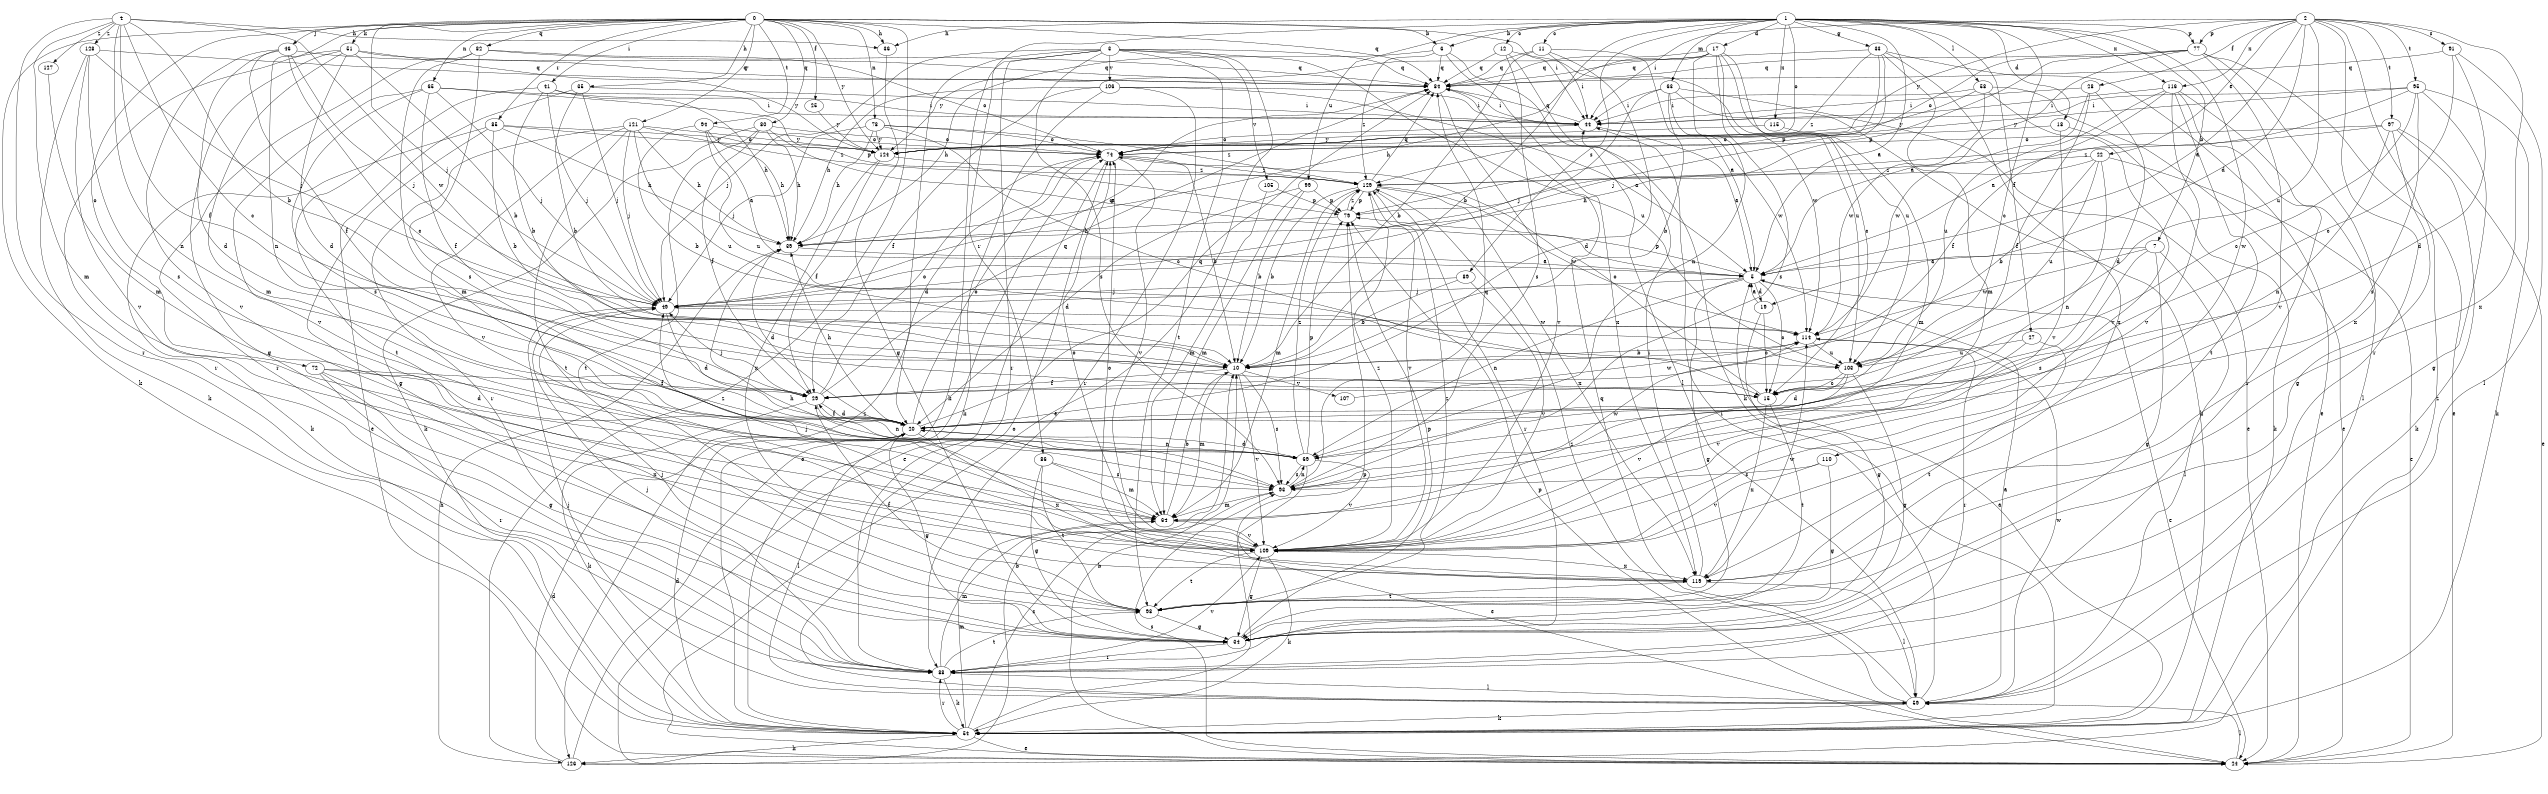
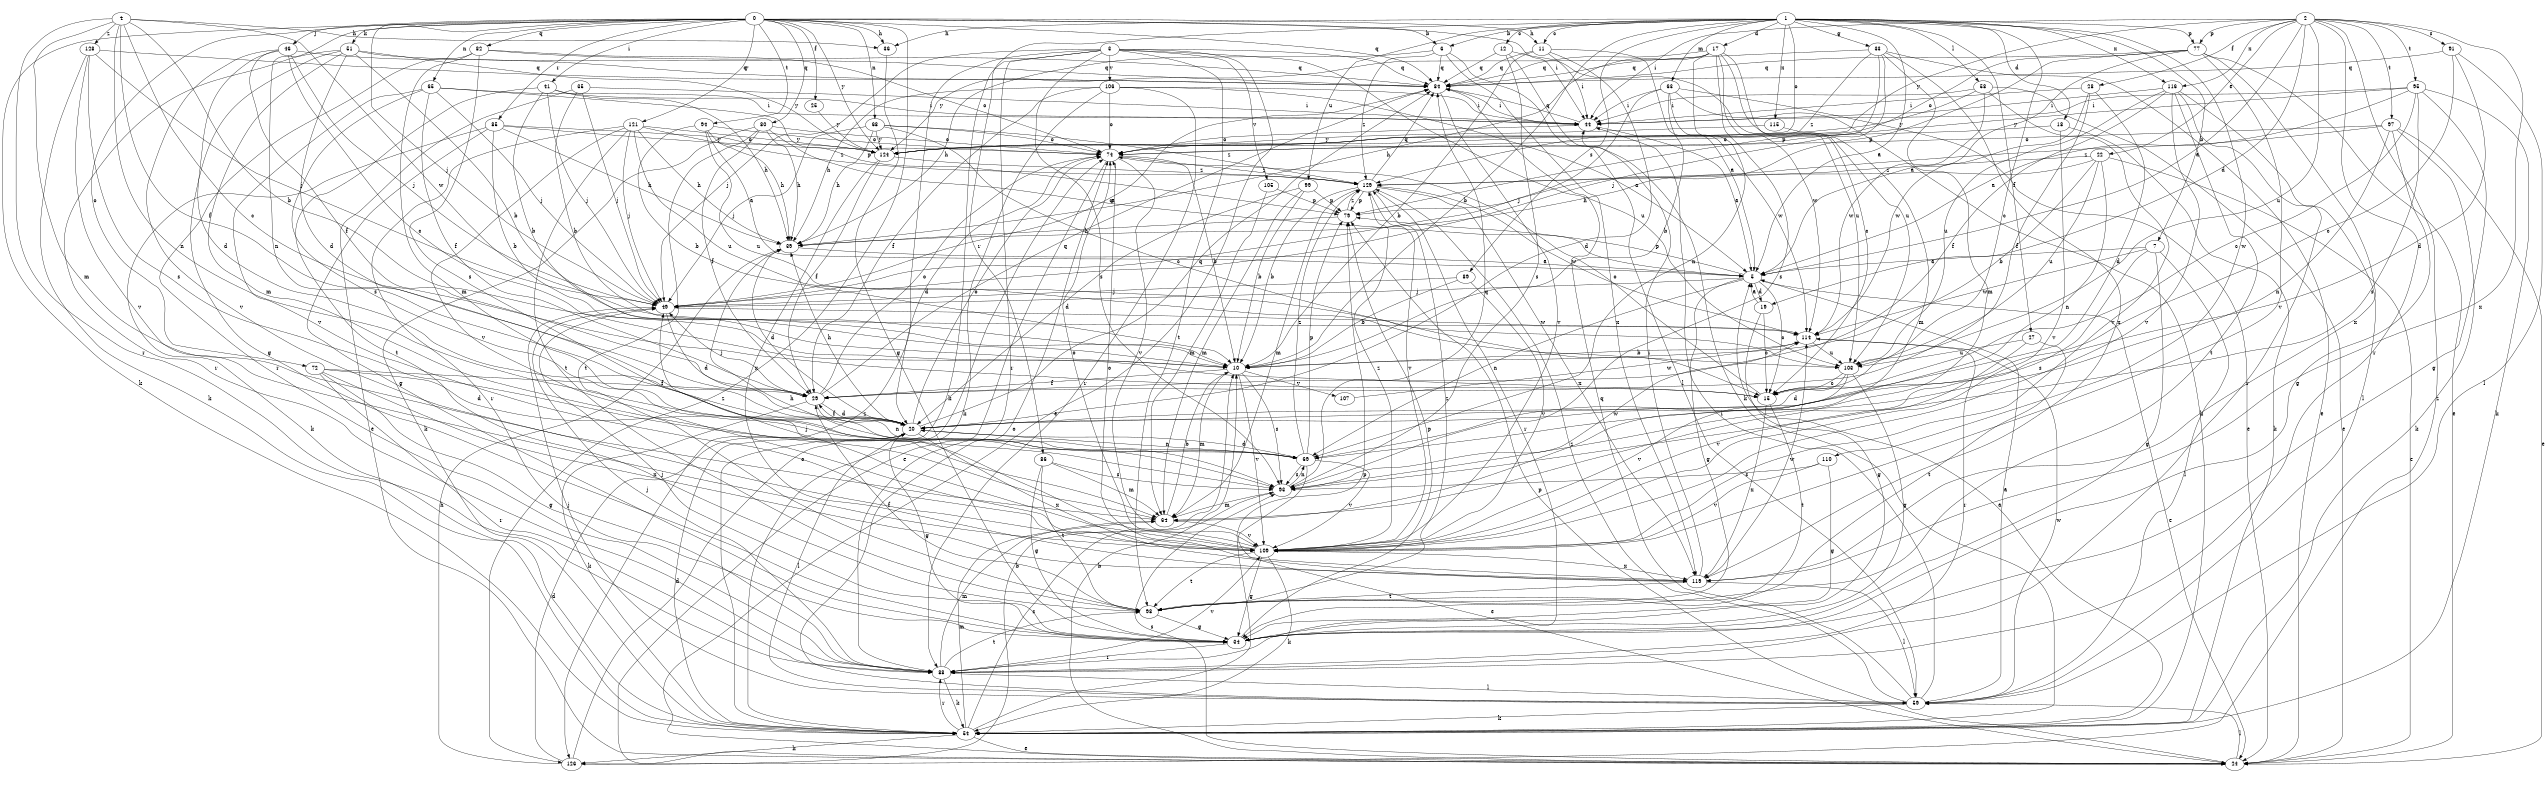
(48, 68) -> none
(669, 83) -> (1151, 20)
none -> (1110, 121)
(875, 125) -> (875, 125)
